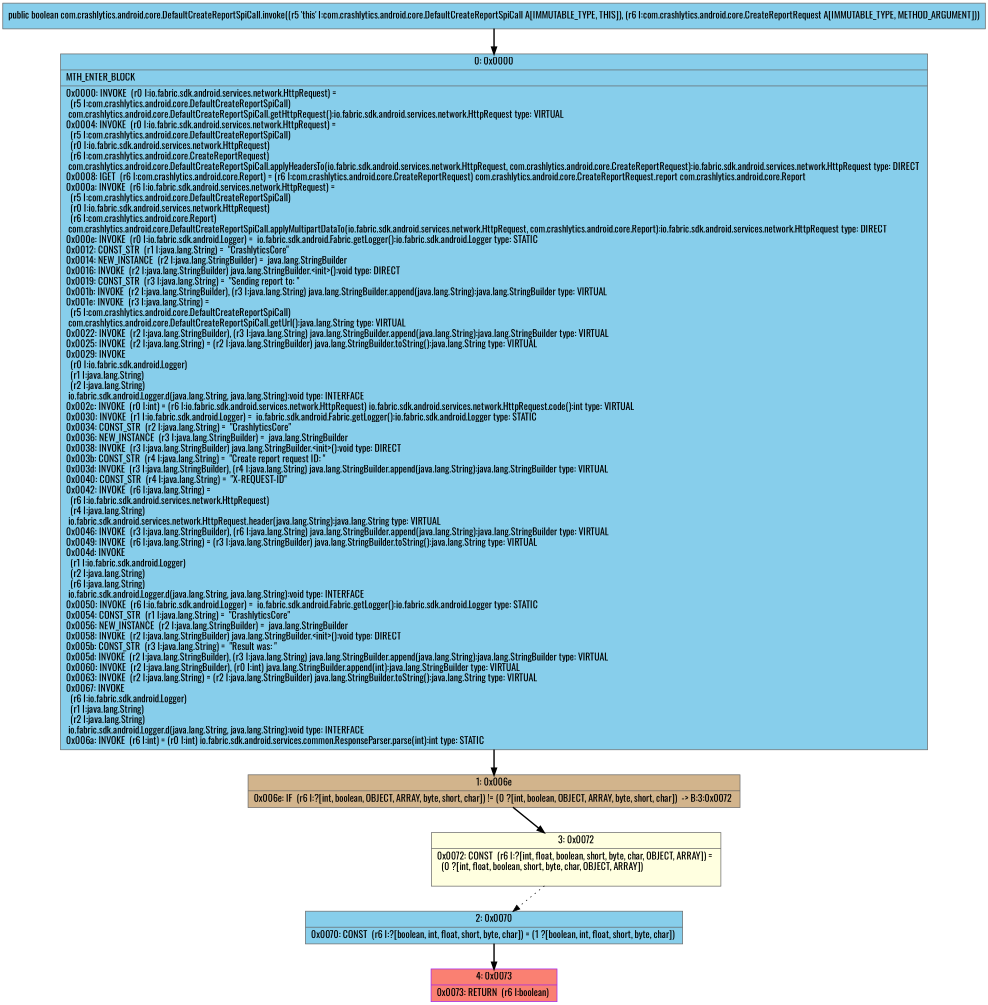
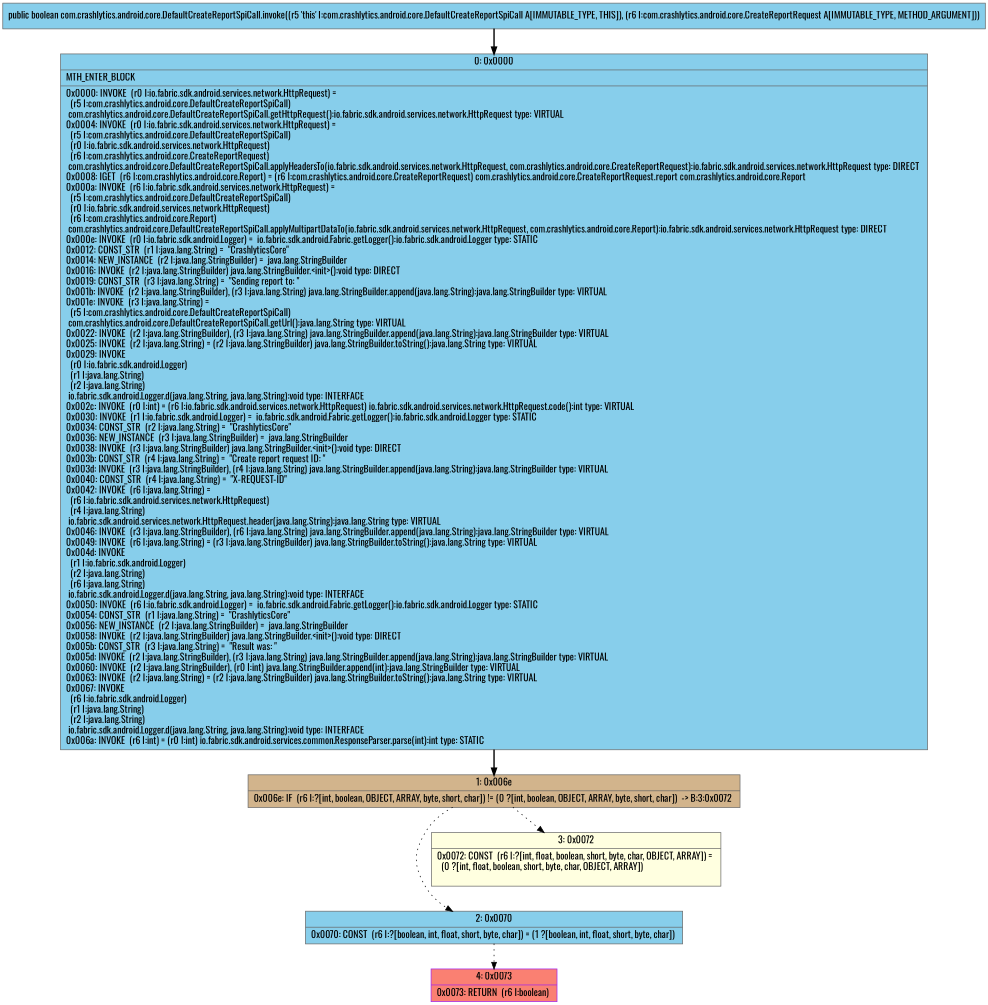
(526, 818) -> (526, 818)
(531, 896) -> (417, 856)
(494, 953) -> (494, 953)
